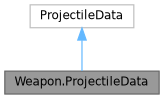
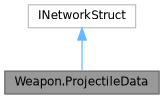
(82, 16) -> (82, 16)
